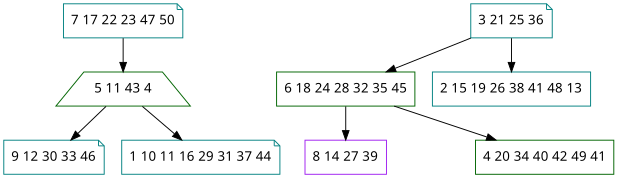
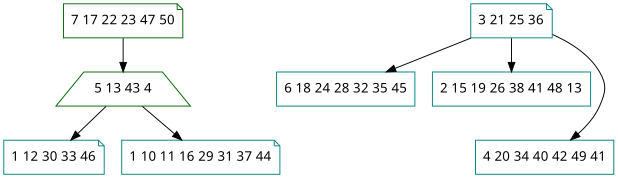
(123, 21) -> (123, 21)
(123, 89) -> (123, 89)
(346, 89) -> (346, 89)
(440, 122) -> (602, 77)
(54, 157) -> (54, 157)
(346, 157) -> none
(545, 157) -> (545, 157)
